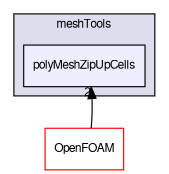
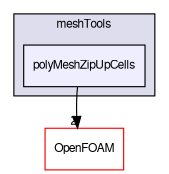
(92, 113) -> (77, 103)
